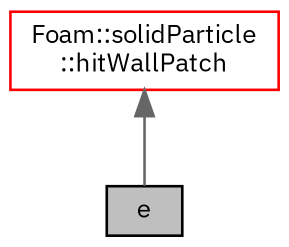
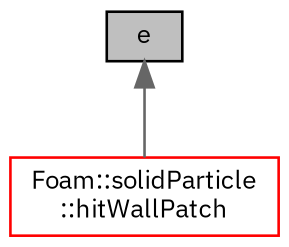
(145, 151) -> (145, 123)
